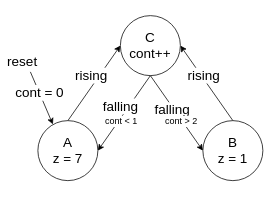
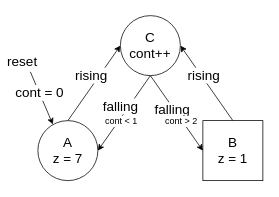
(233, 150) -> (233, 150)
